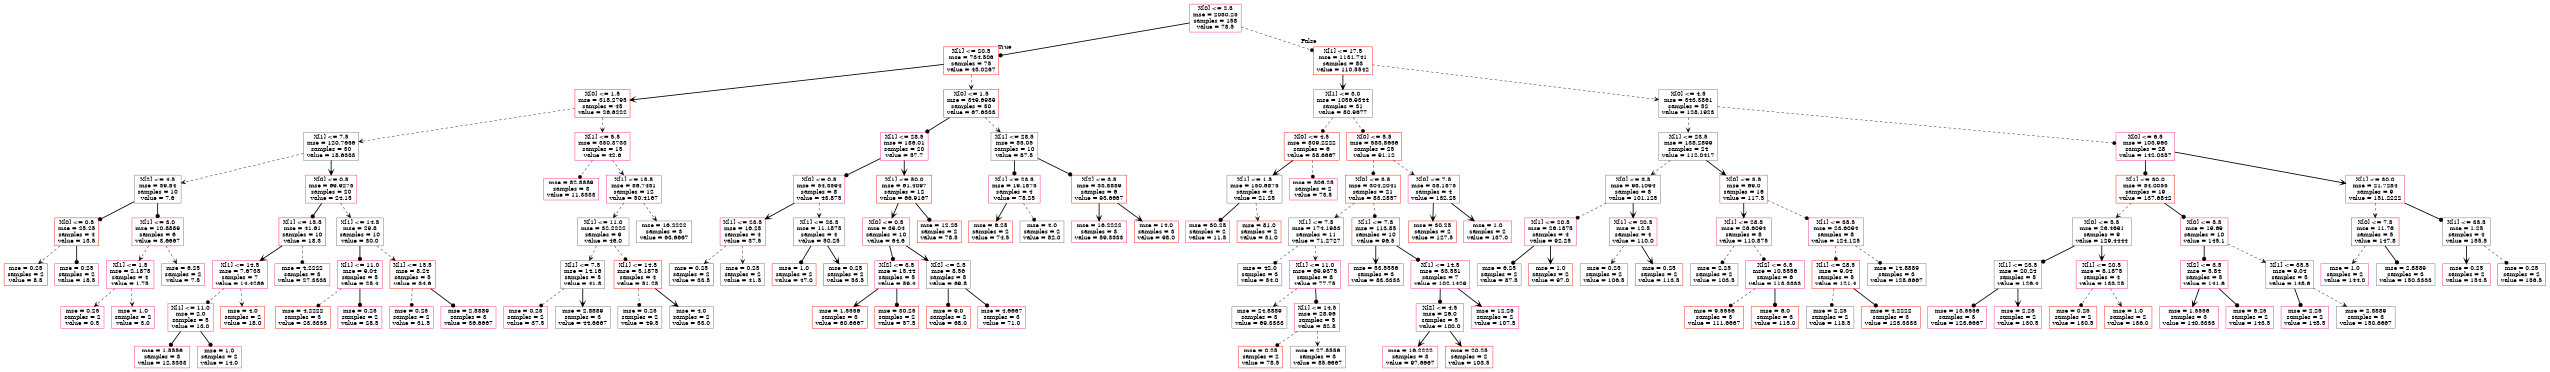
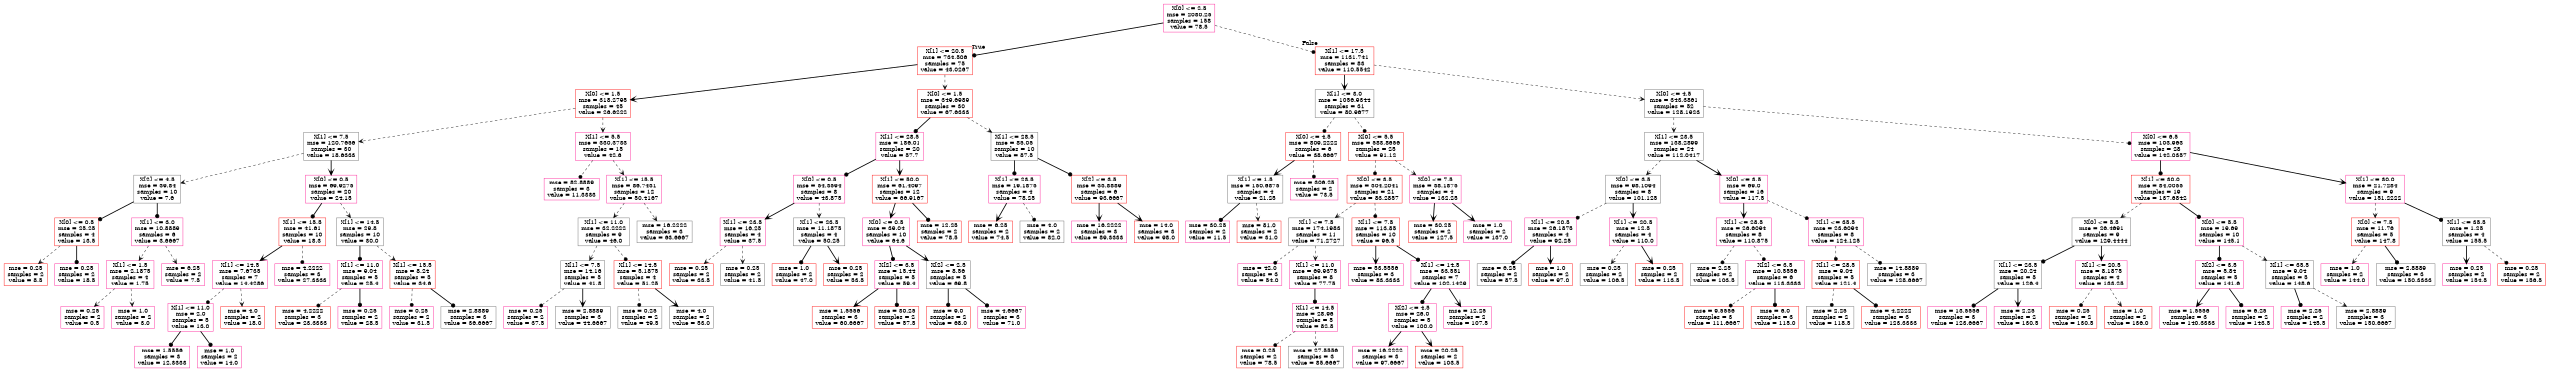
(468, 317) -> (468, 317)
(1259, 317) -> none
